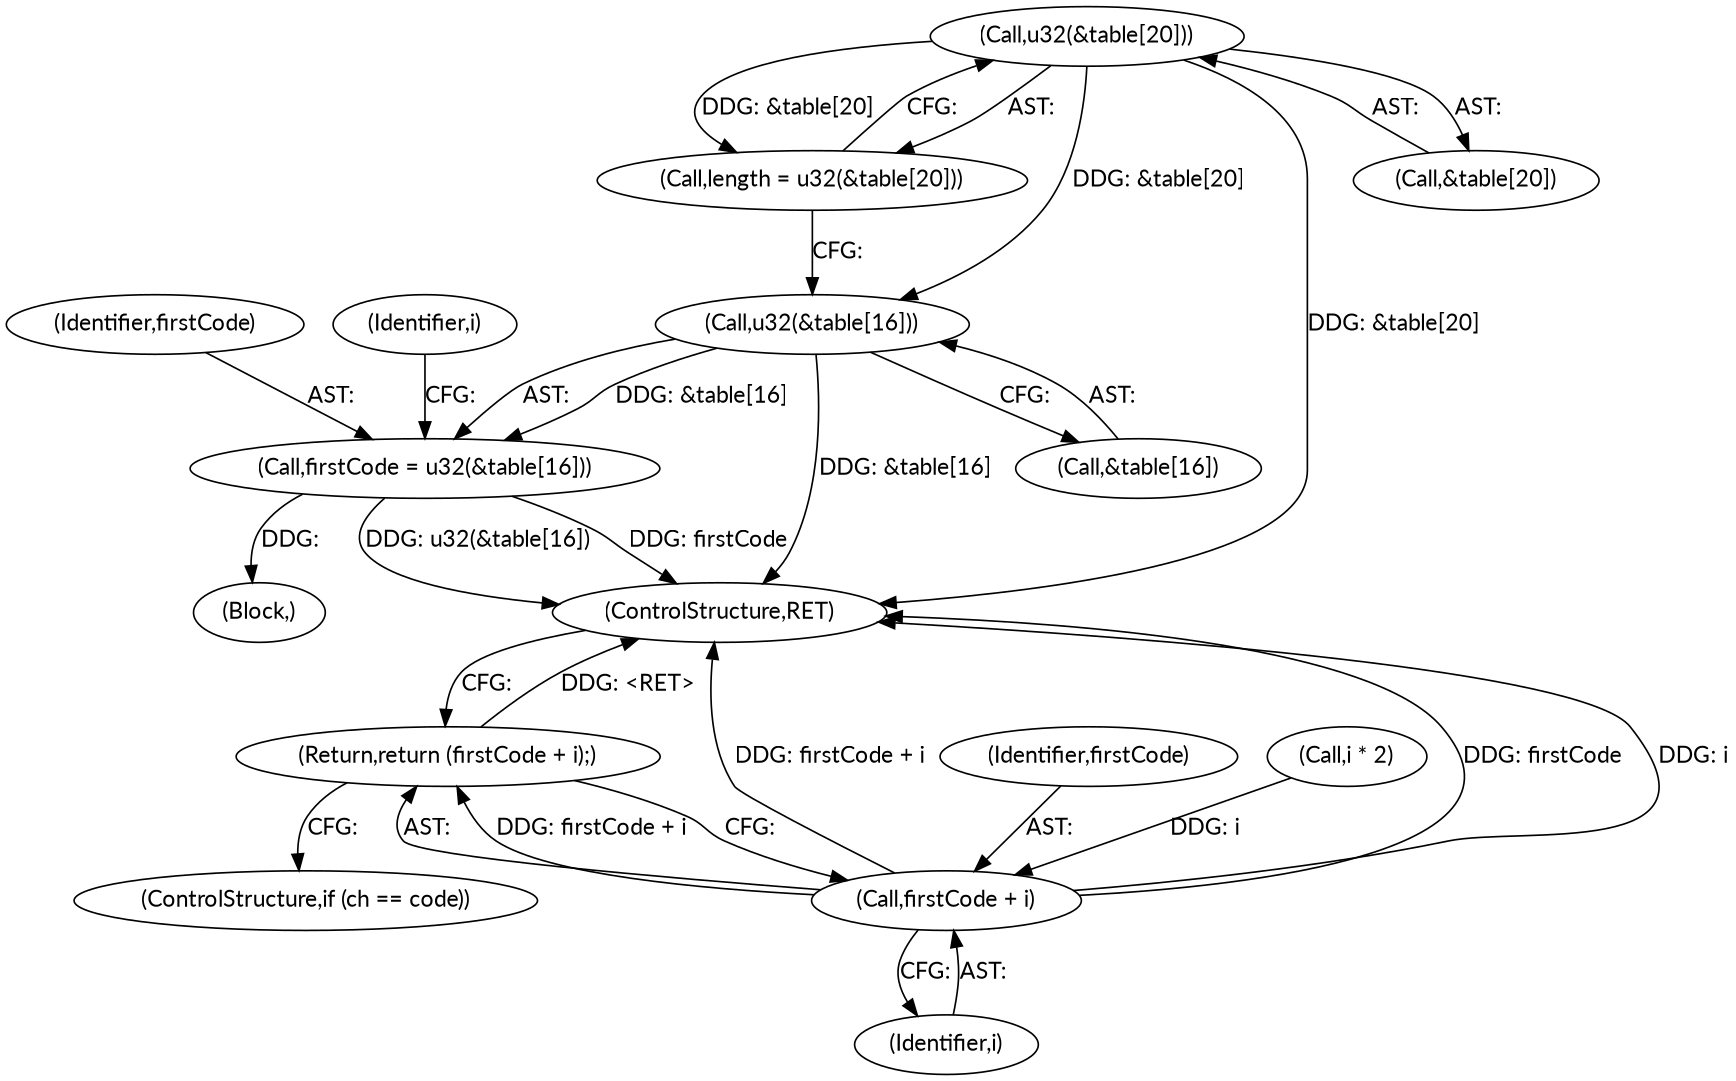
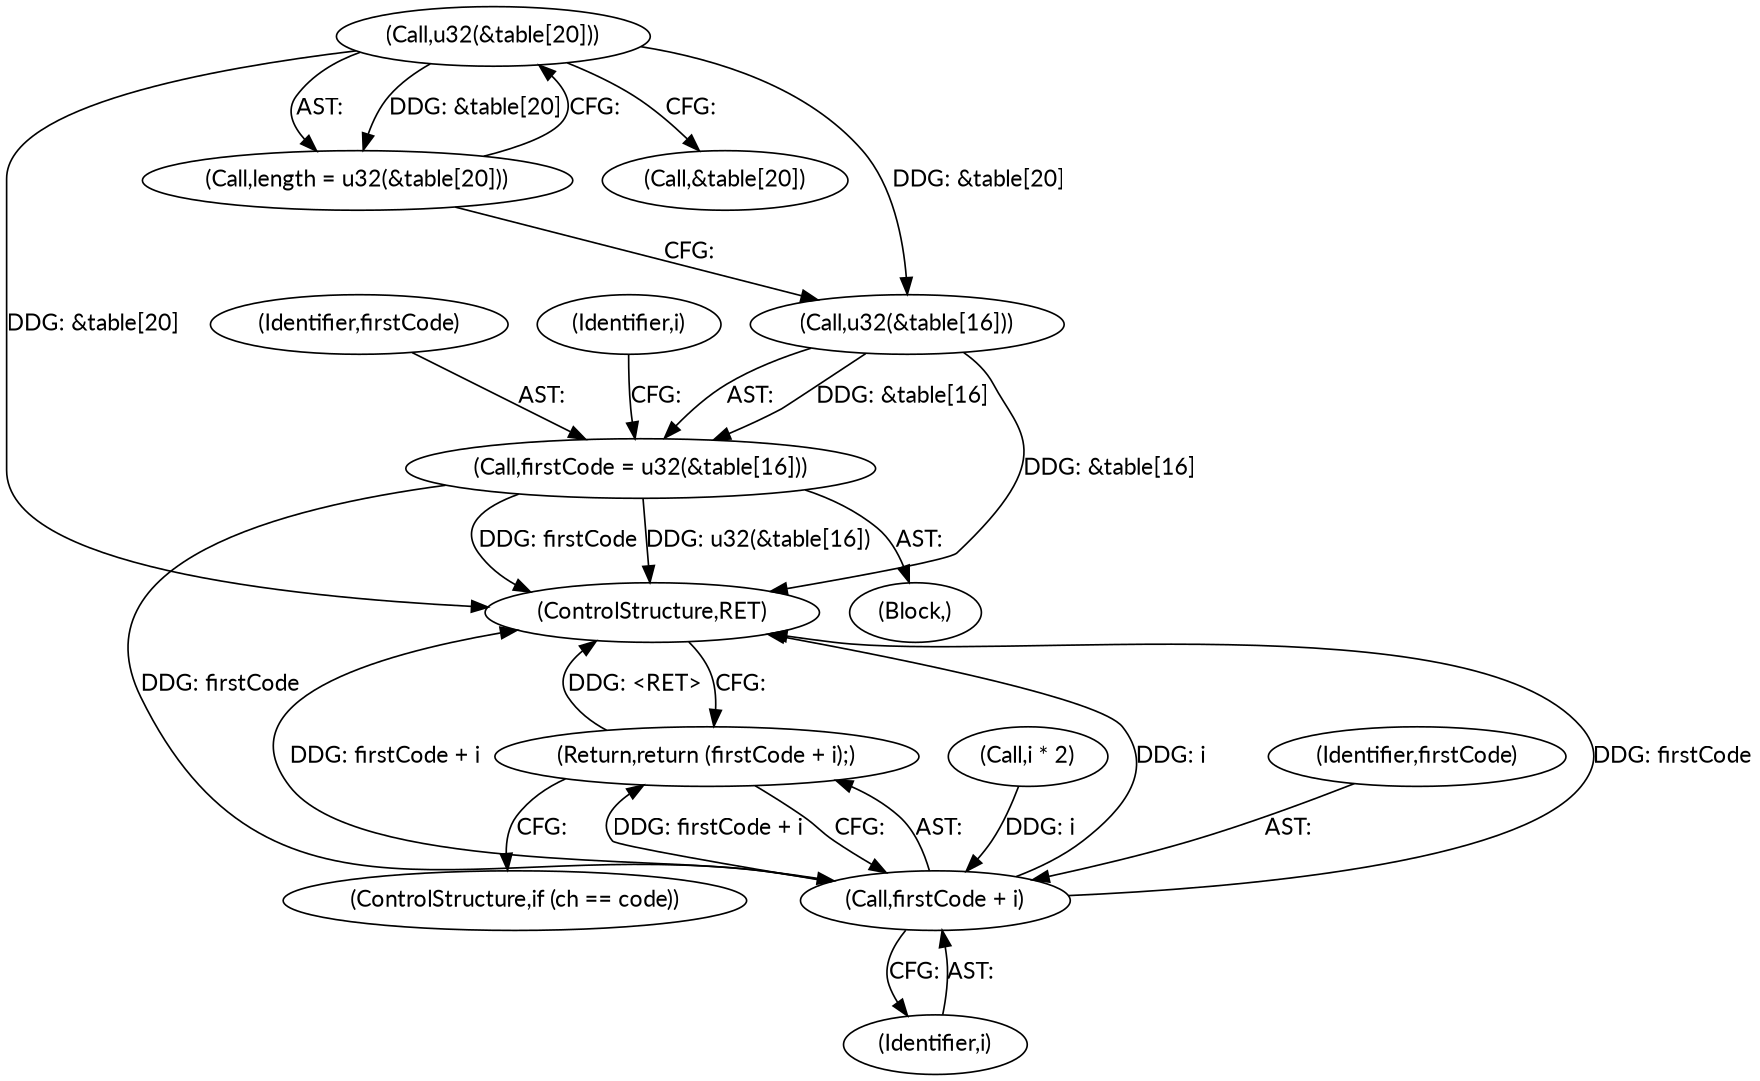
(1328, 95) -> none
(1482, 108) -> (695, 108)
(1139, 469) -> none
(294, 541) -> (923, 541)
none -> (239, 818)
